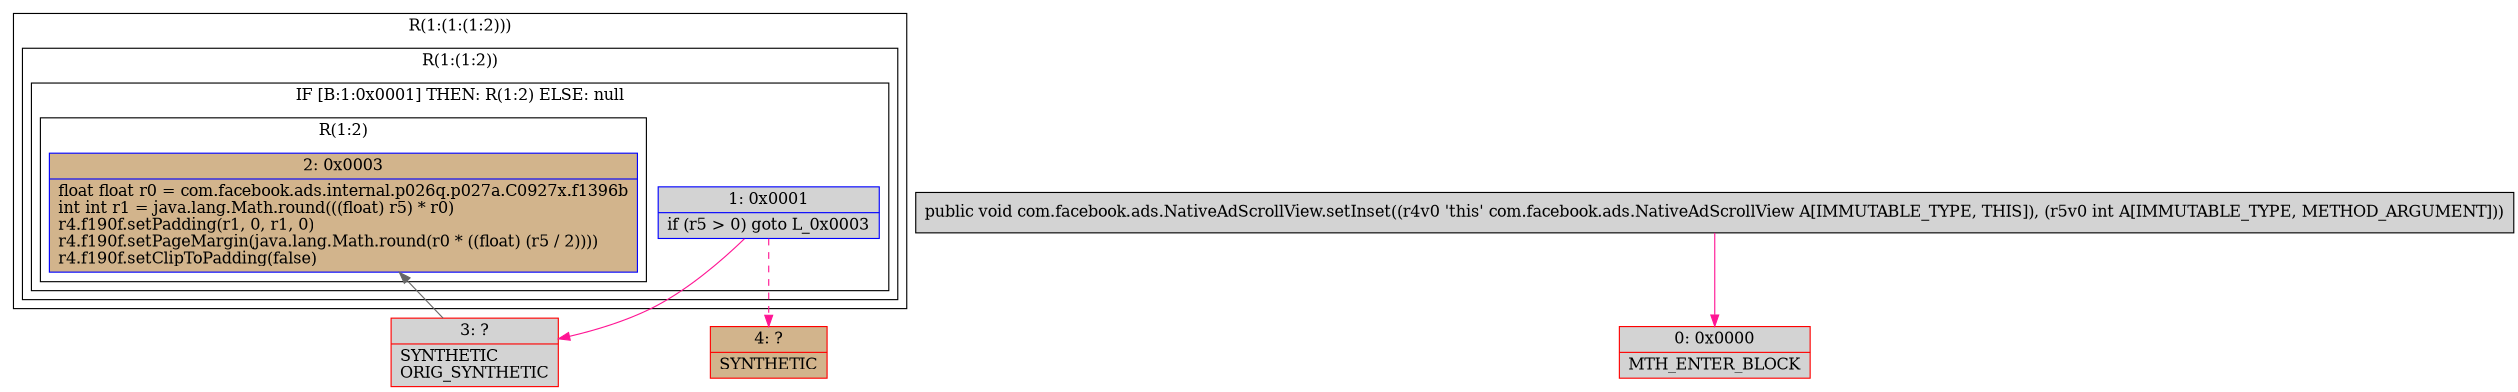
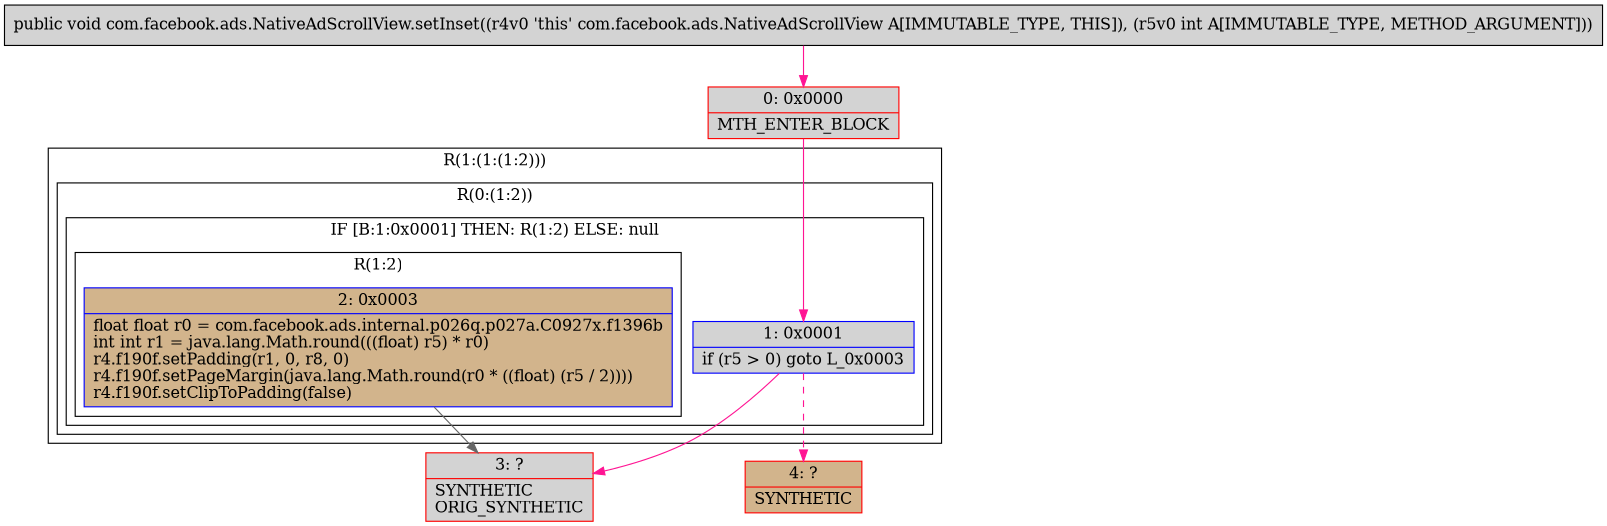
(460, 61) -> (495, 196)
(187, 225) -> (222, 360)
none -> (804, 229)
(425, 300) -> (452, 426)
